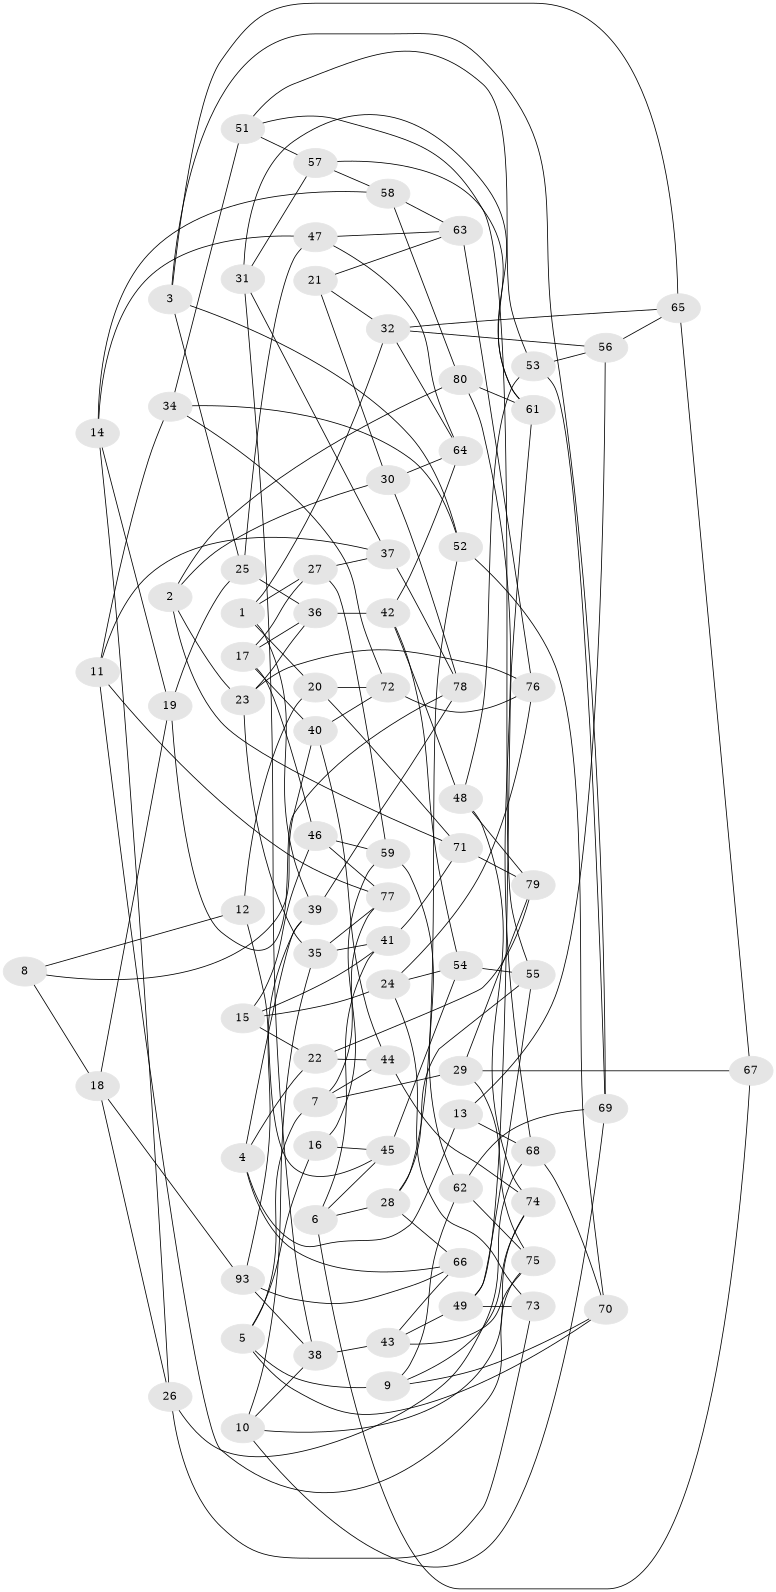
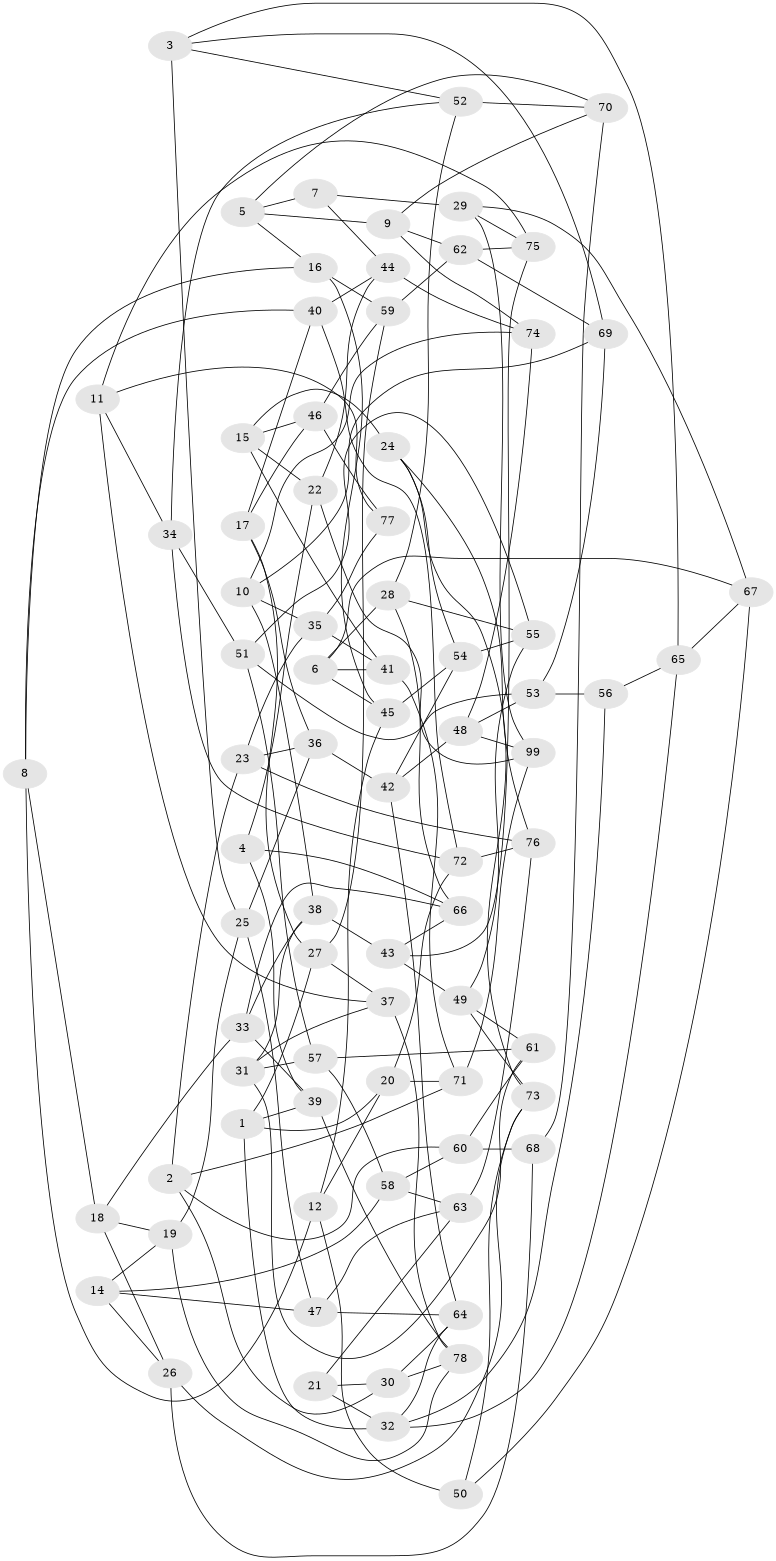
(461, 380) -> (461, 1149)
none -> (56, 401)
(533, 885) -> (533, 753)
(352, 1000) -> none
(461, 1114) -> none
(243, 1280) -> (243, 1028)
none -> (461, 1494)
